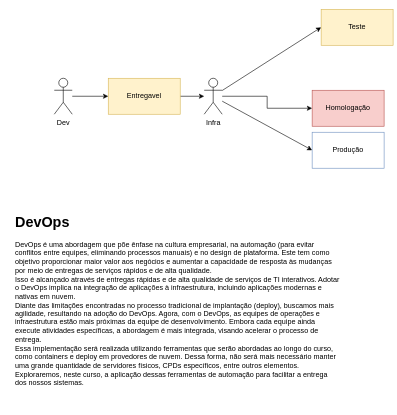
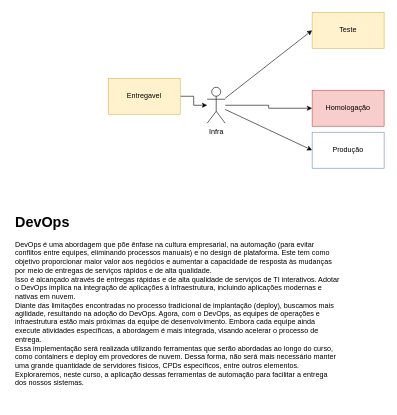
(357, 27) -> (348, 30)
(63, 96) -> none
(102, 96) -> none
(213, 96) -> (216, 105)
